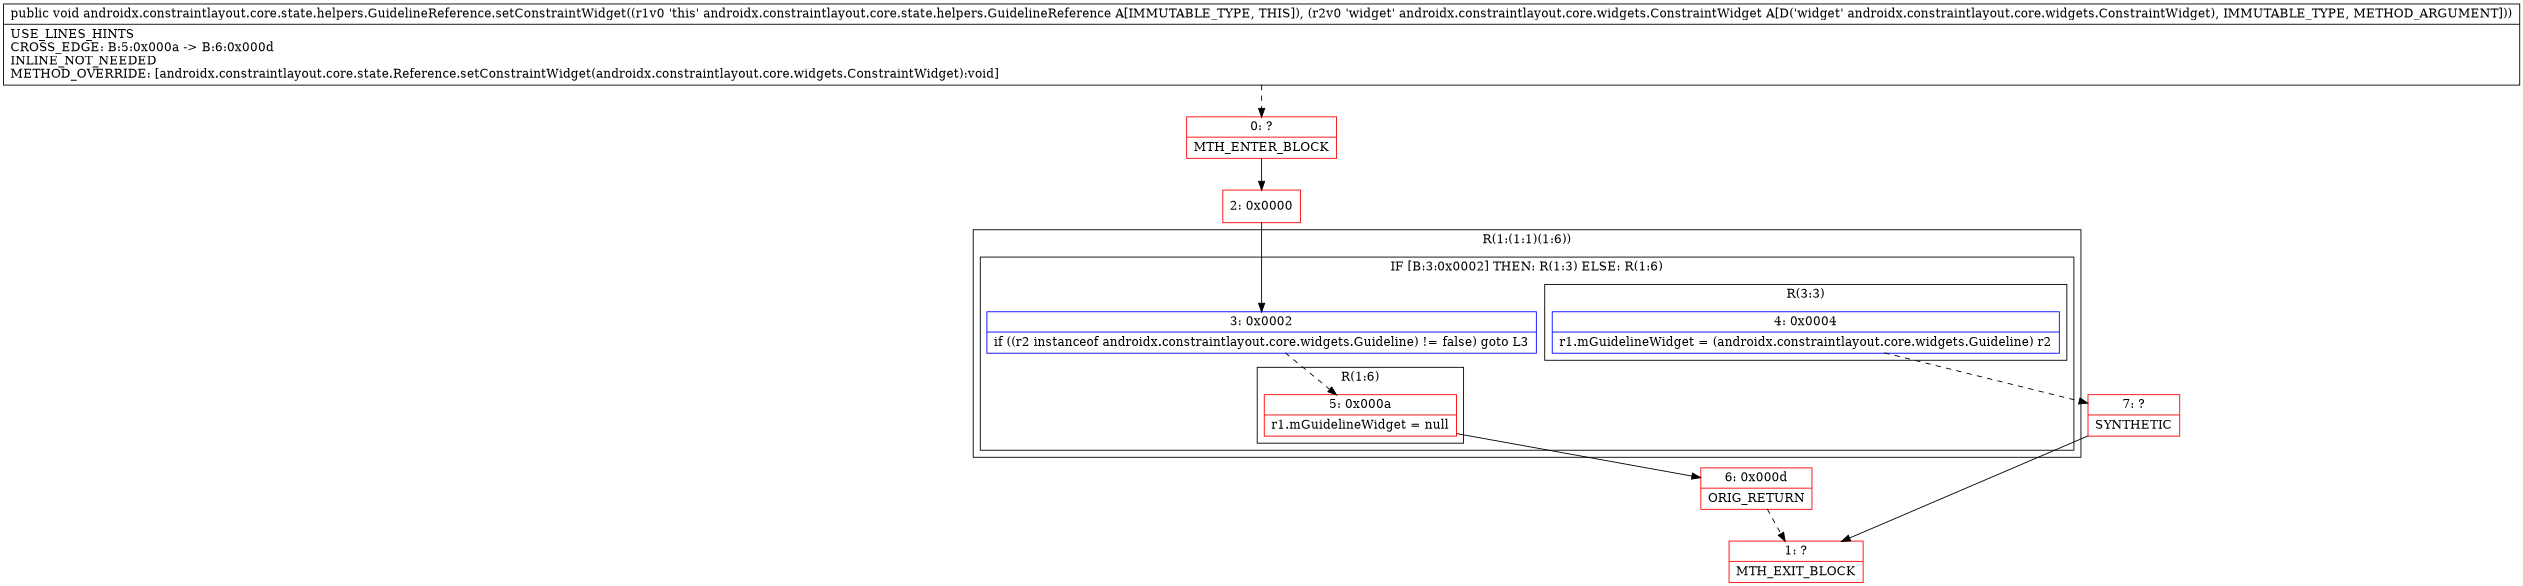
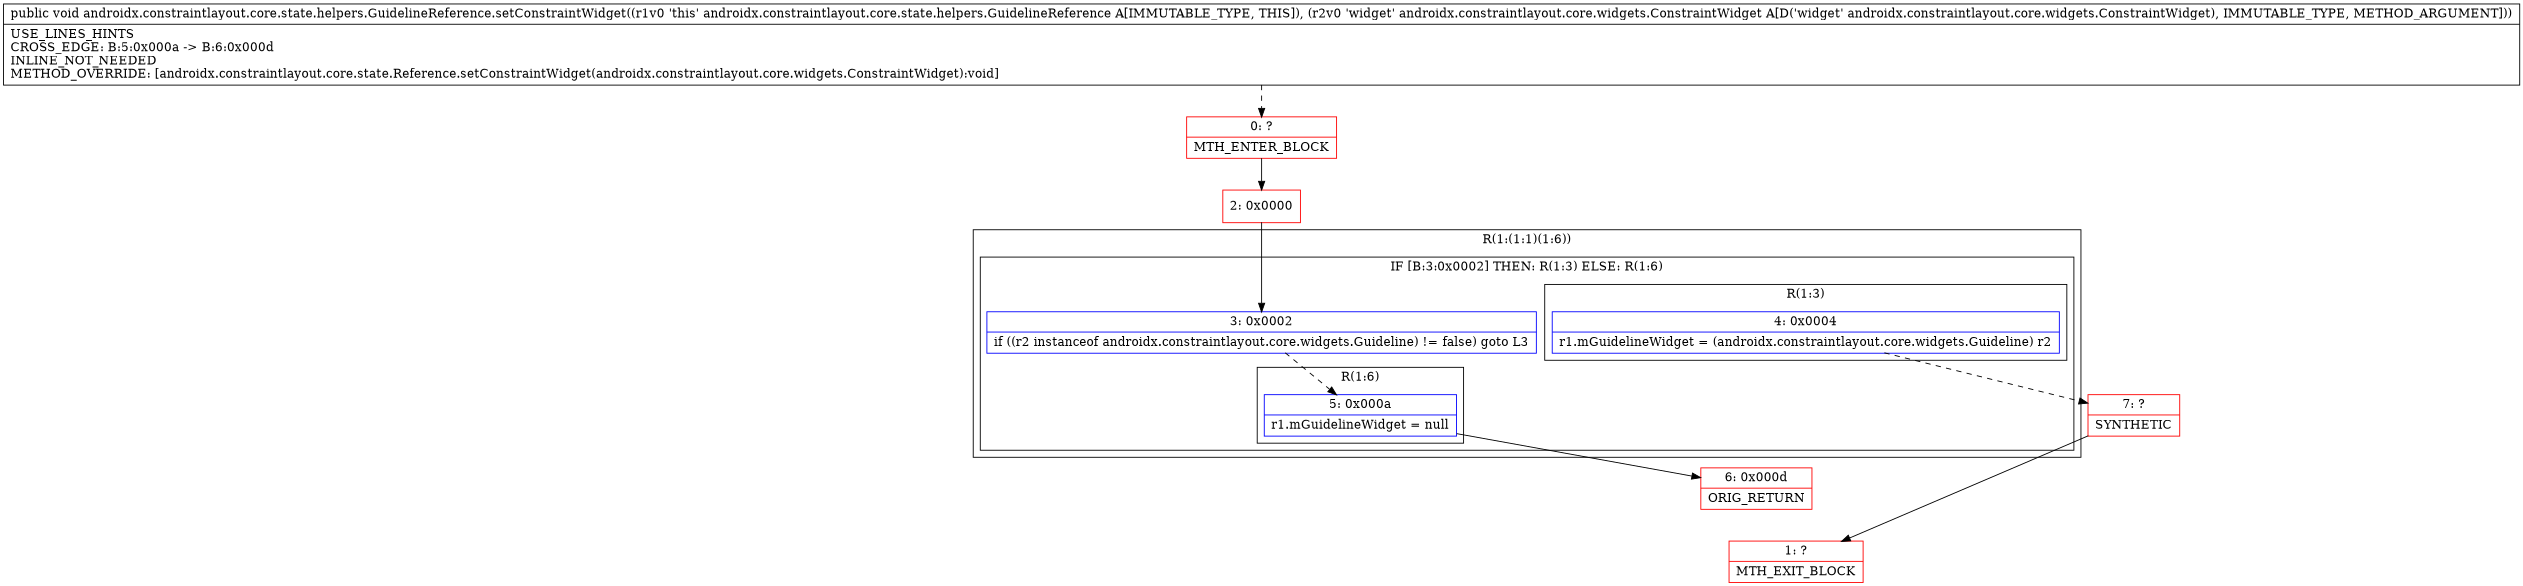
(1806, 295) -> (1806, 295)
(1360, 415) -> (1360, 415)
(1774, 521) -> none
